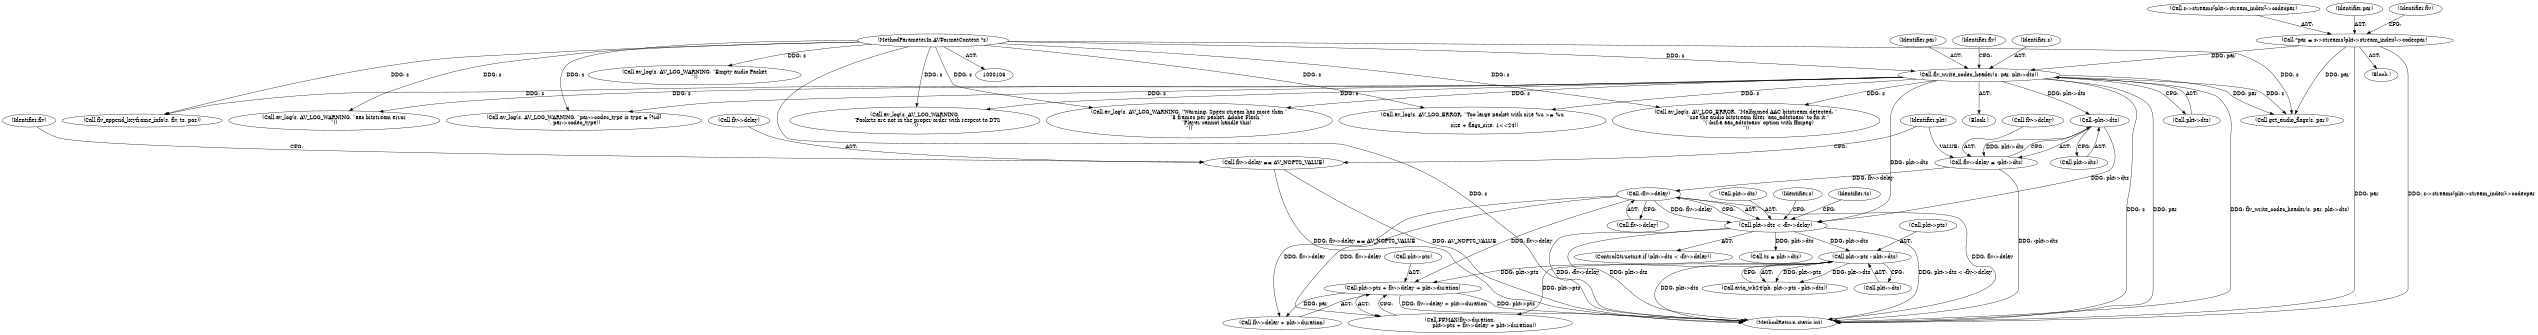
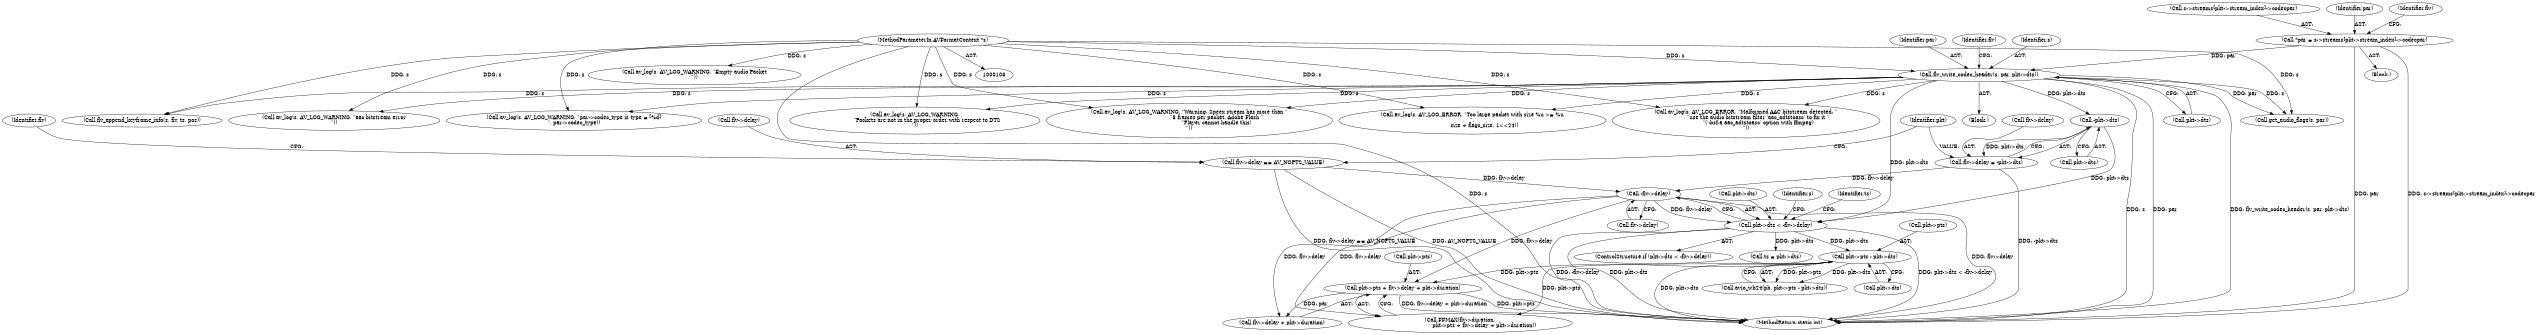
(2317, 76) -> none
none -> (1470, 179)
